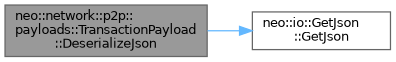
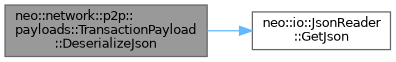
(321, 31) -> (321, 31)
